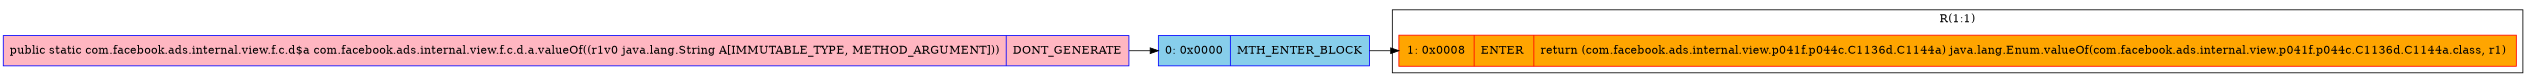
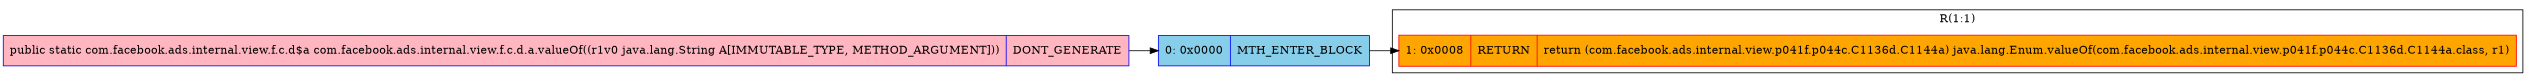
(1502, 50) -> (1504, 50)
